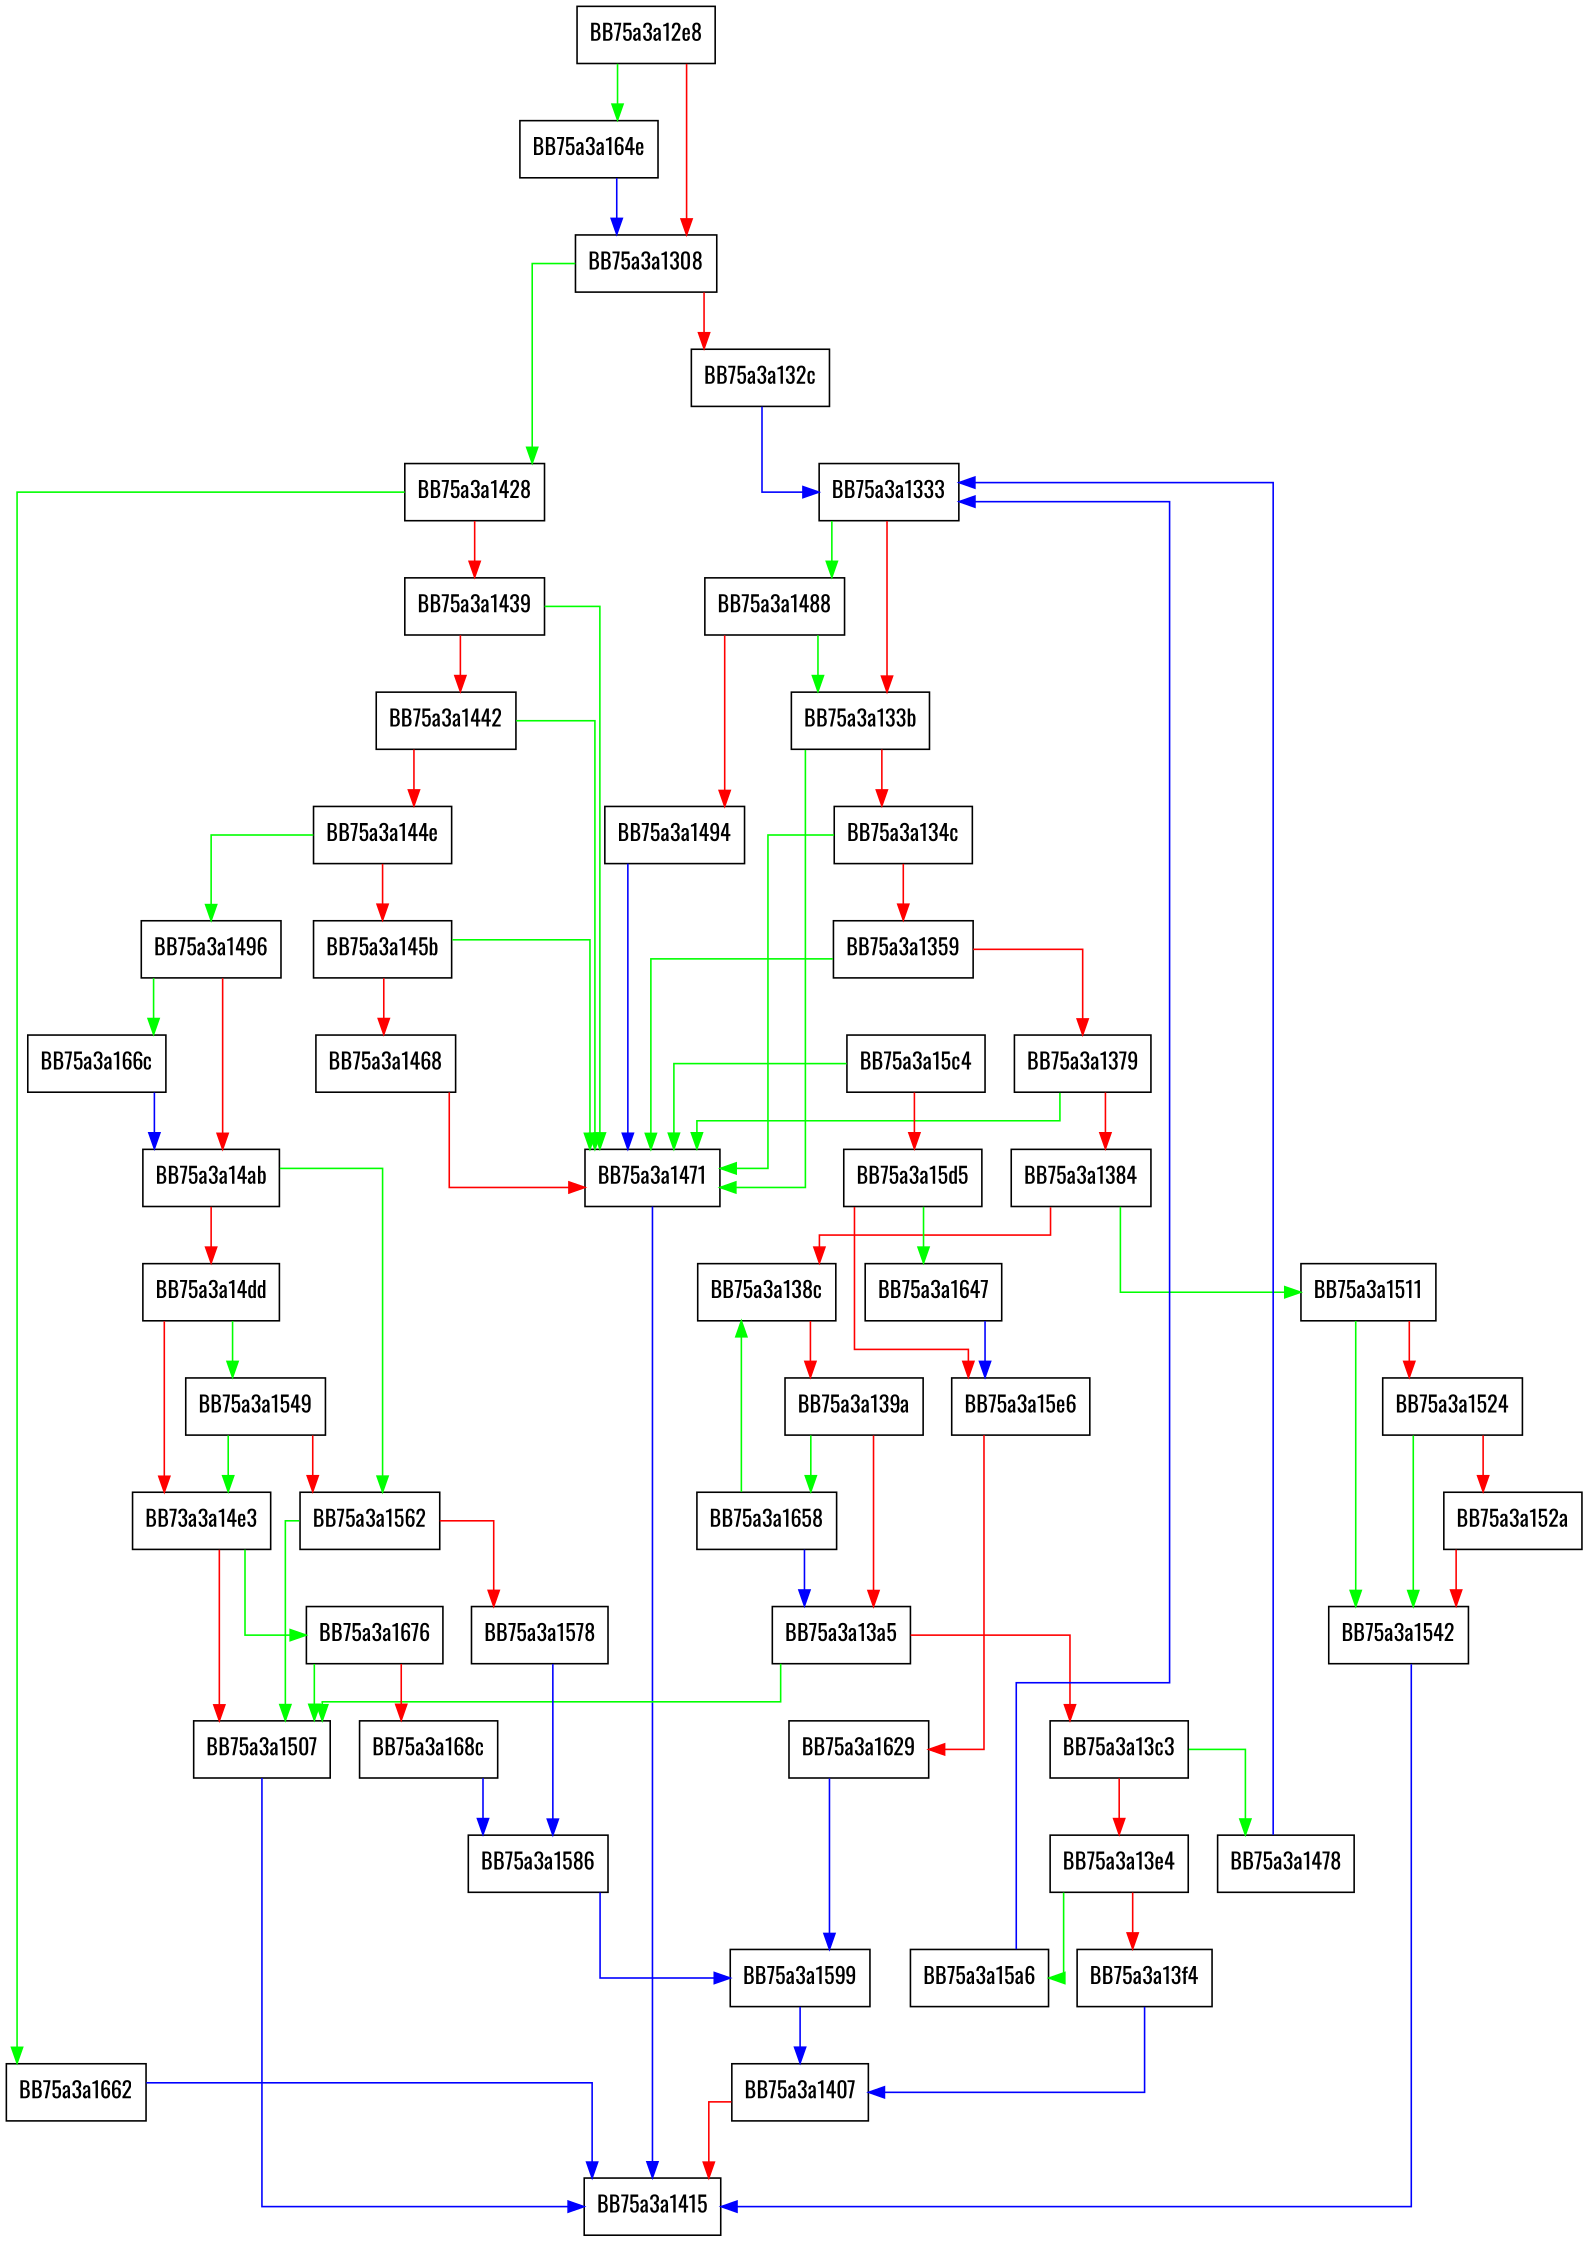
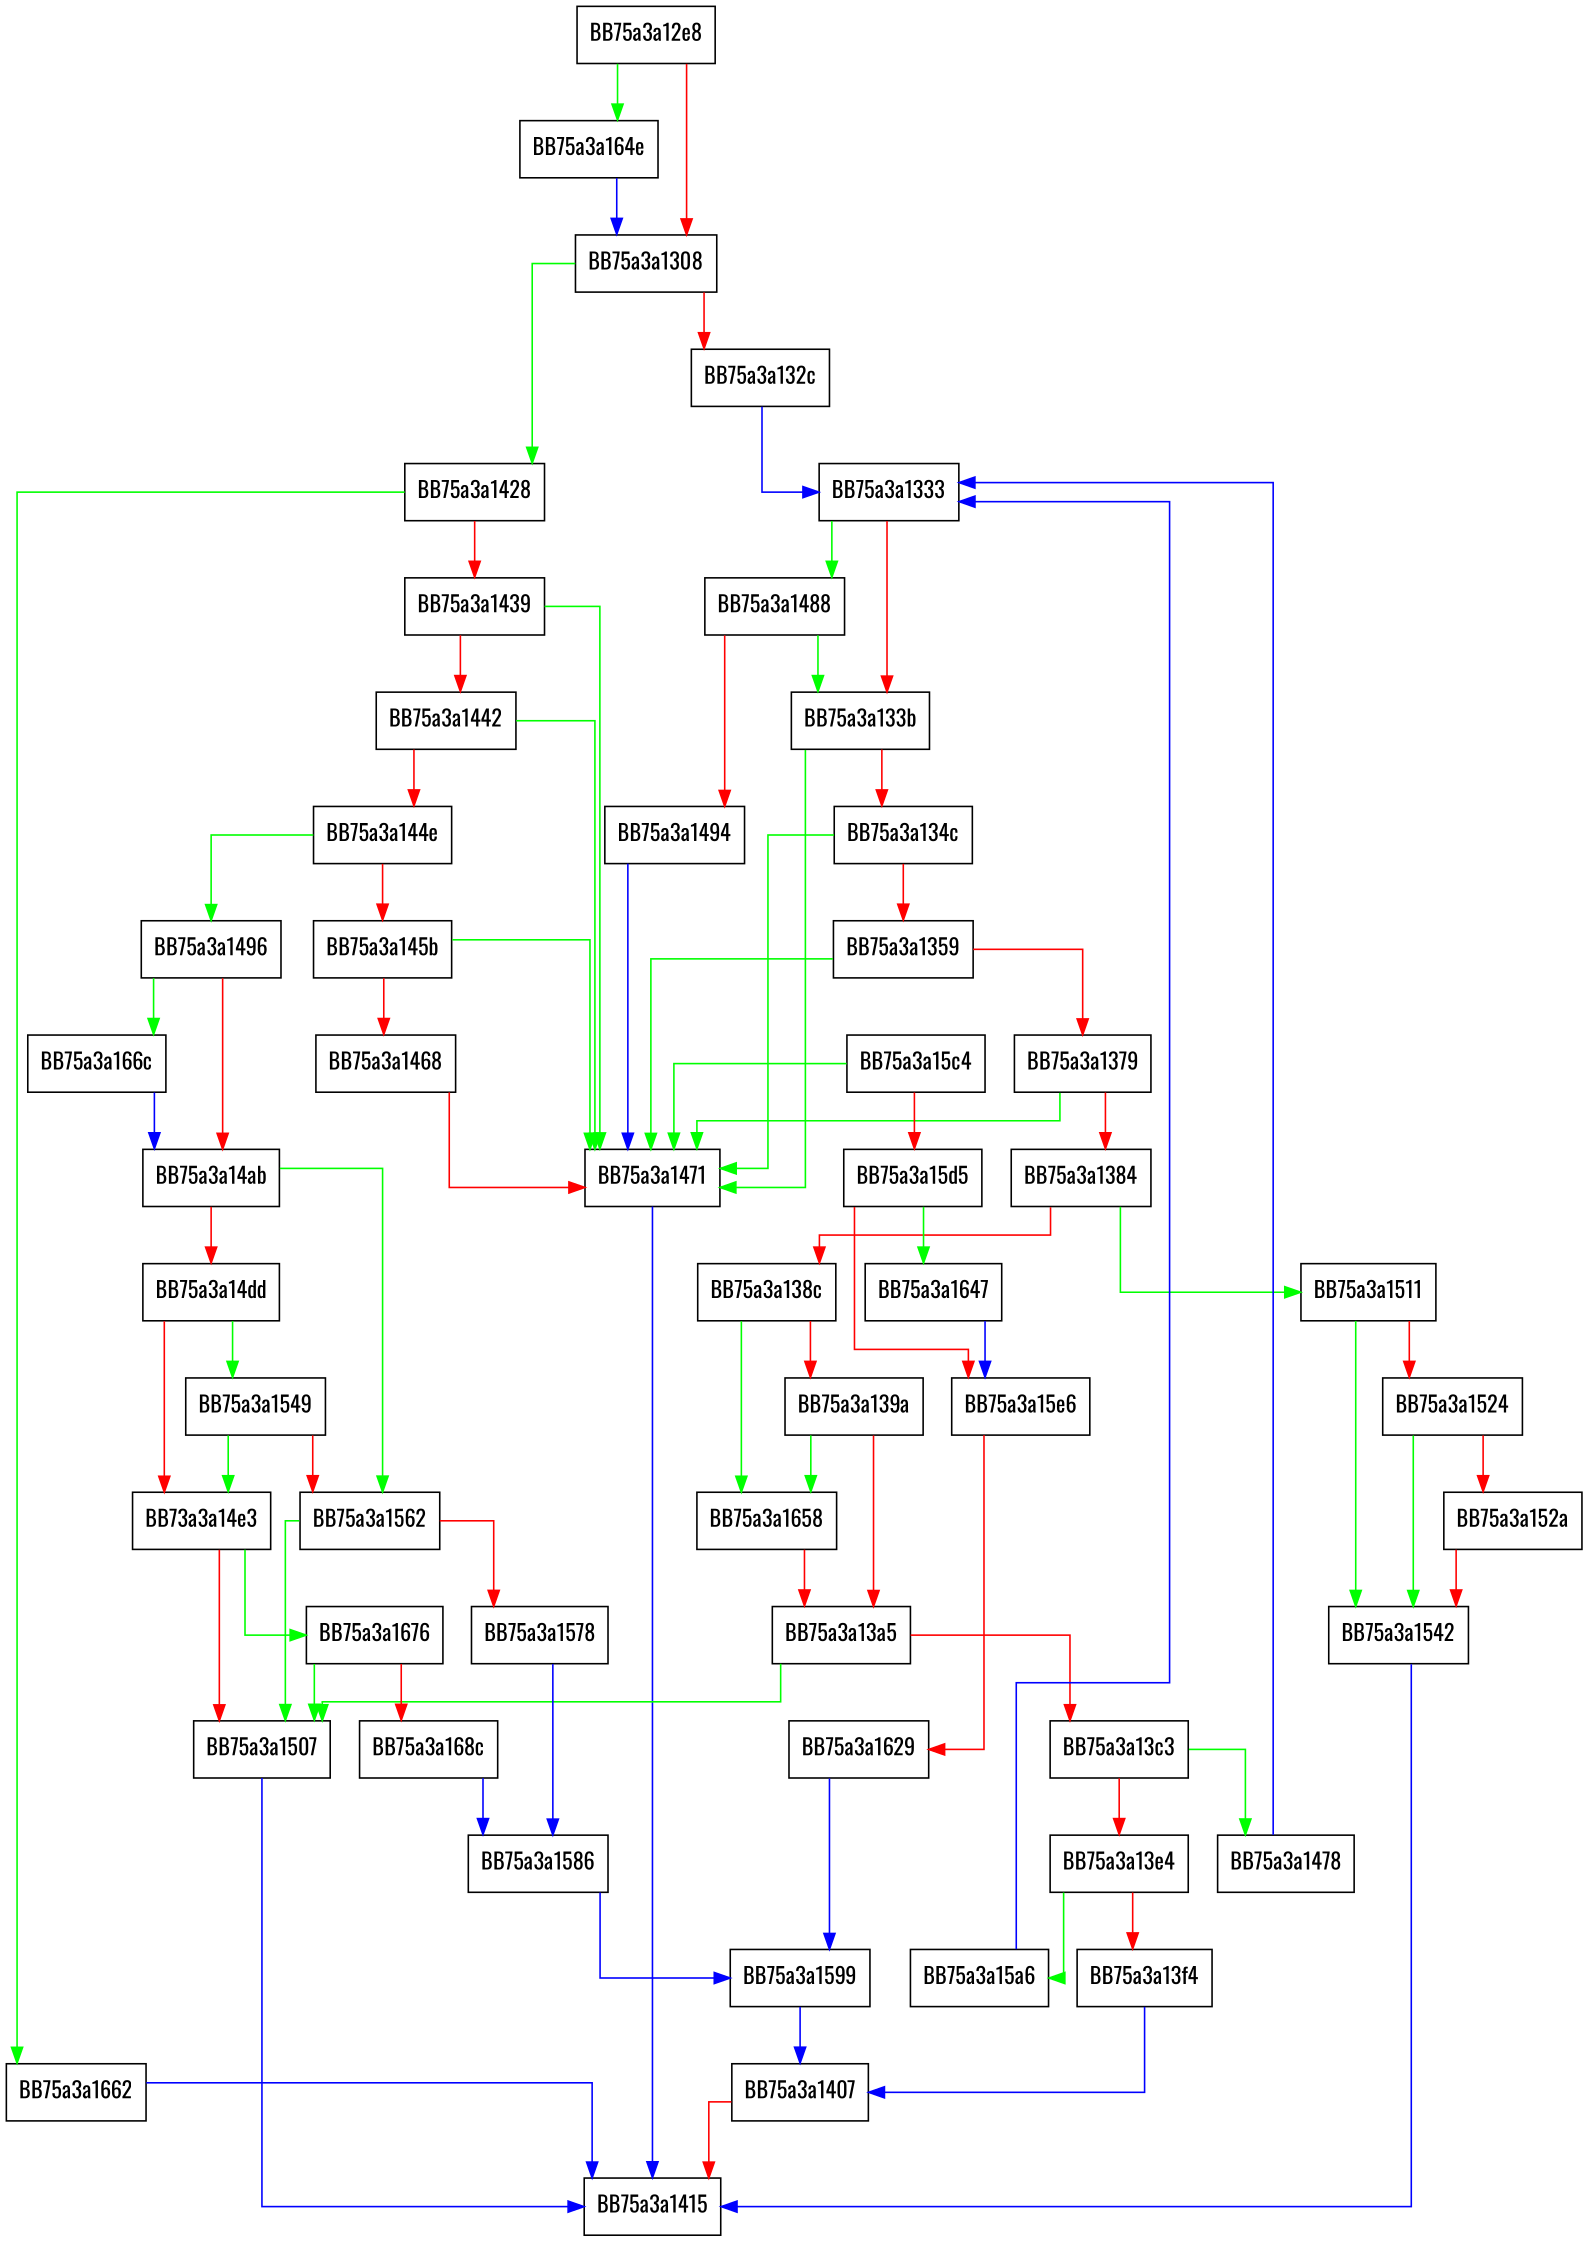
(741, 1414) -> (741, 1399)
(804, 1570) -> (804, 1570)
